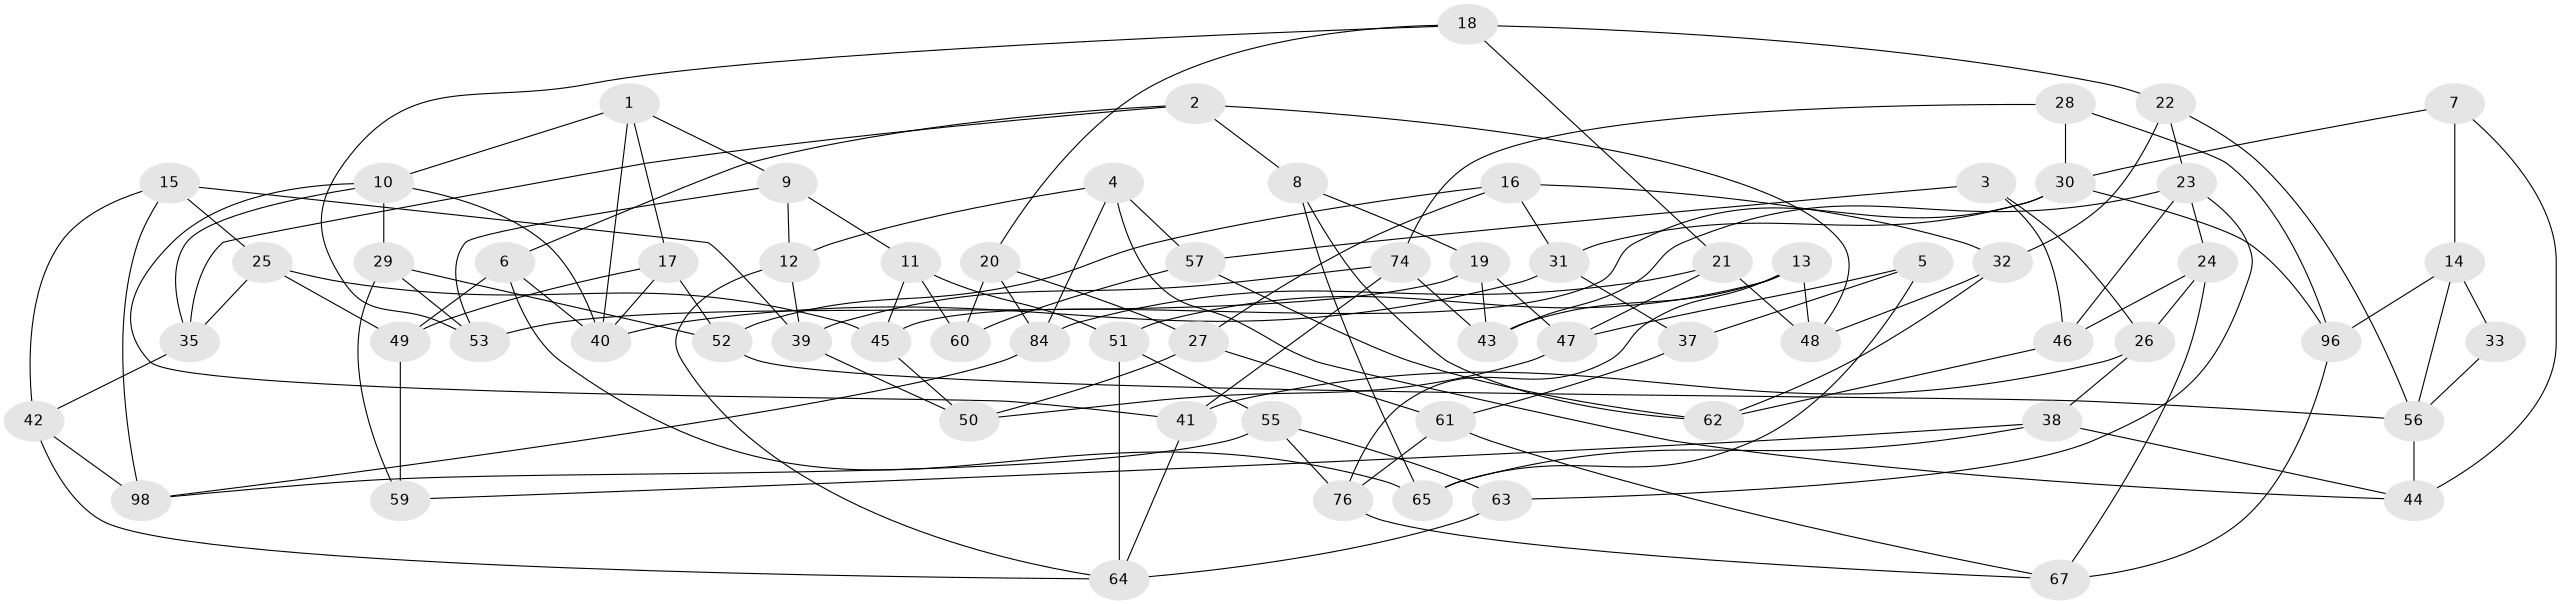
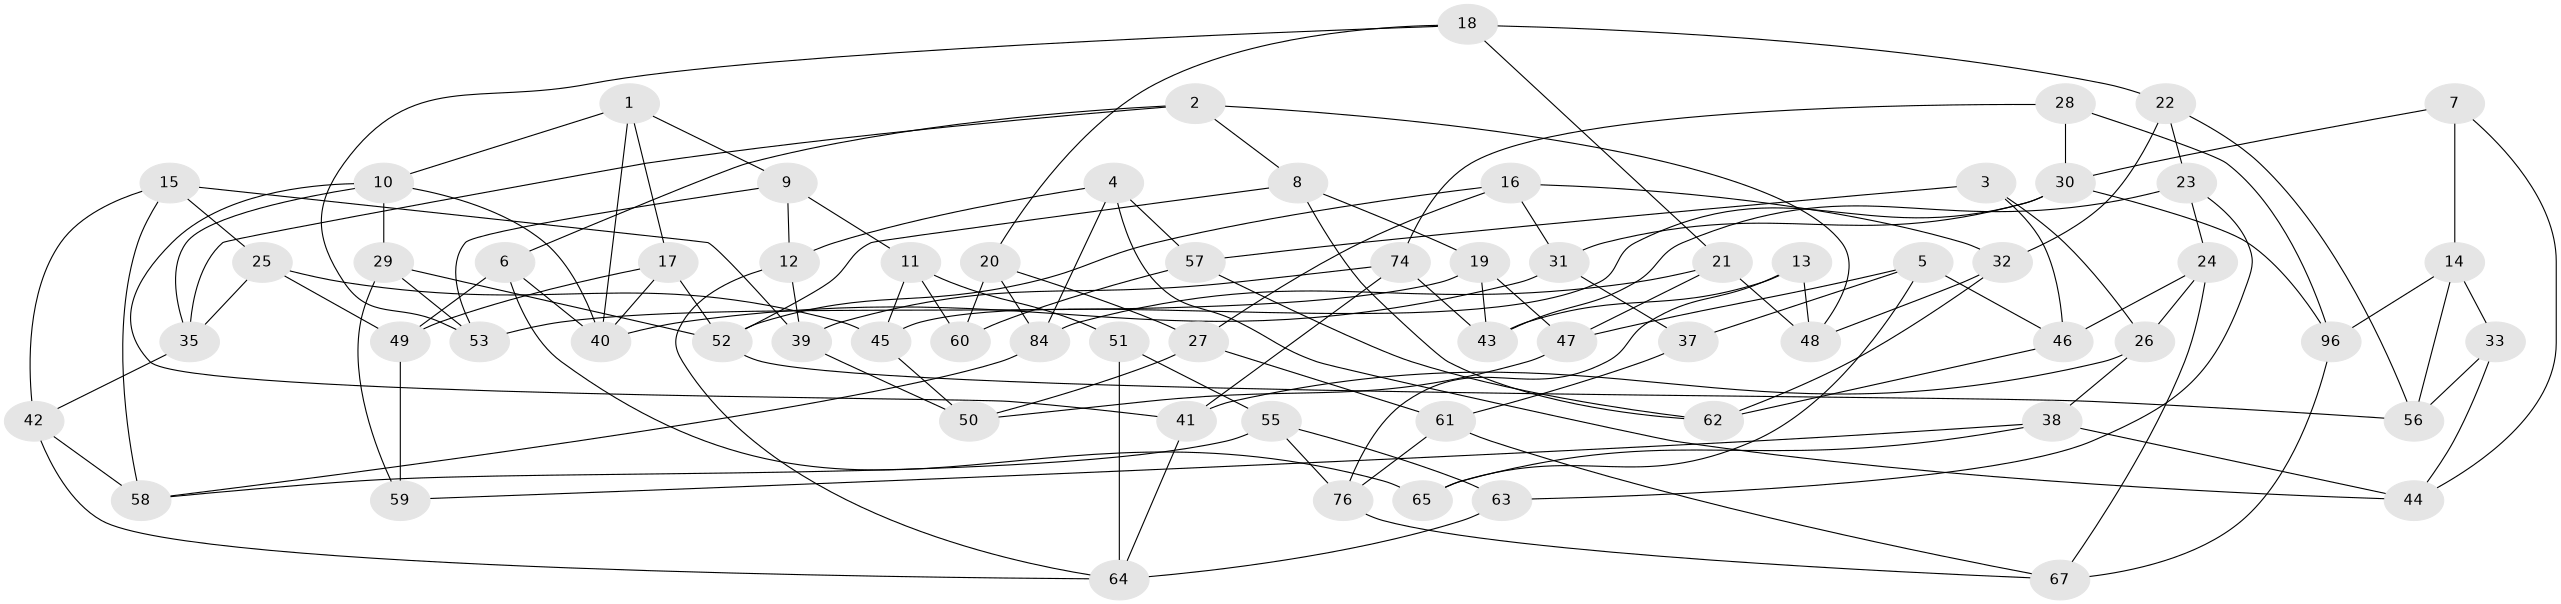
(2125, 262) -> (1993, 302)
(1461, 302) -> none
(1355, 351) -> (994, 225)
(2414, 461) -> (2462, 424)
(141, 501) -> (141, 501)
